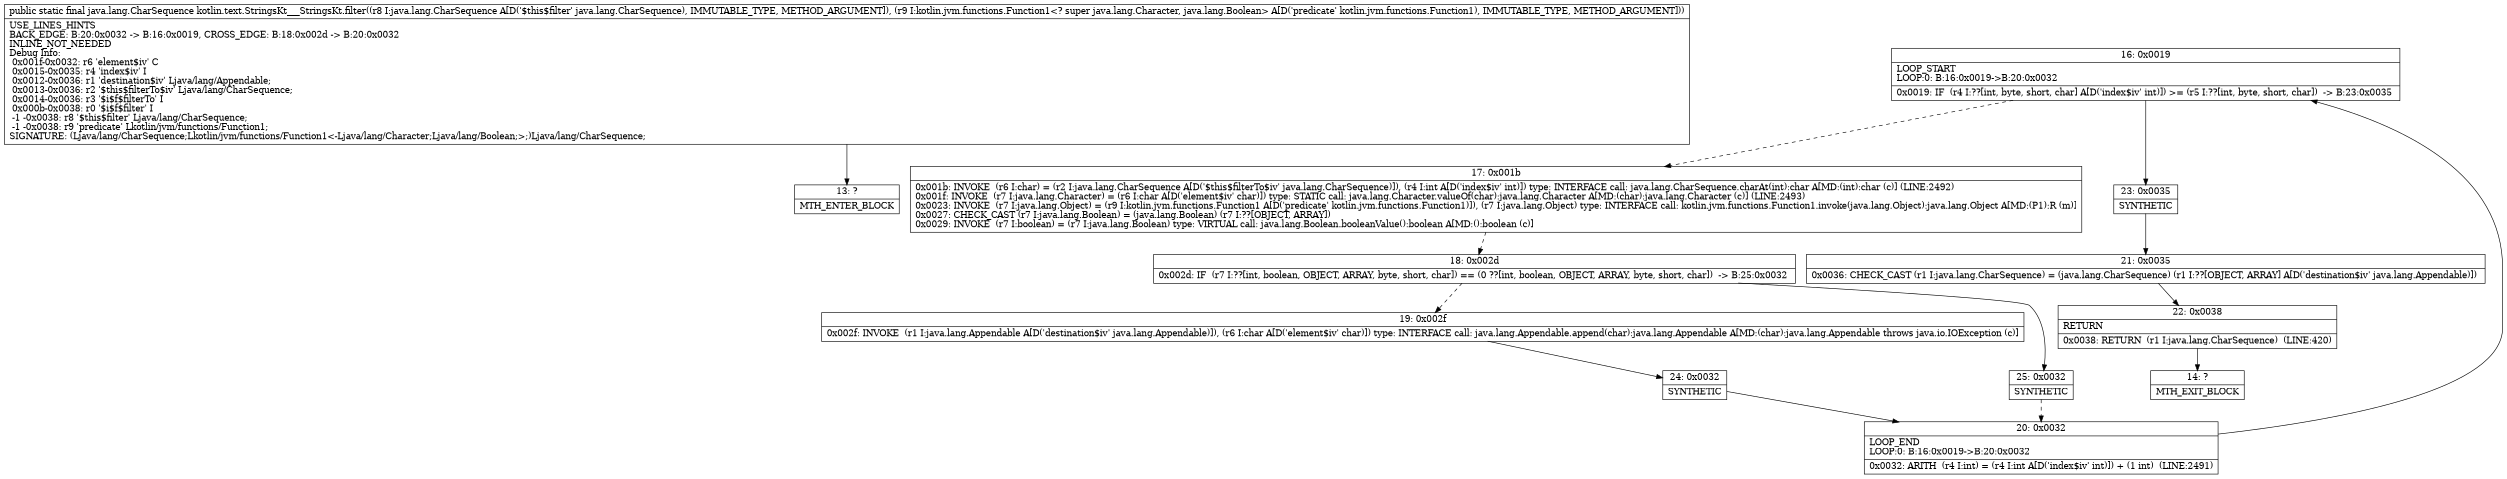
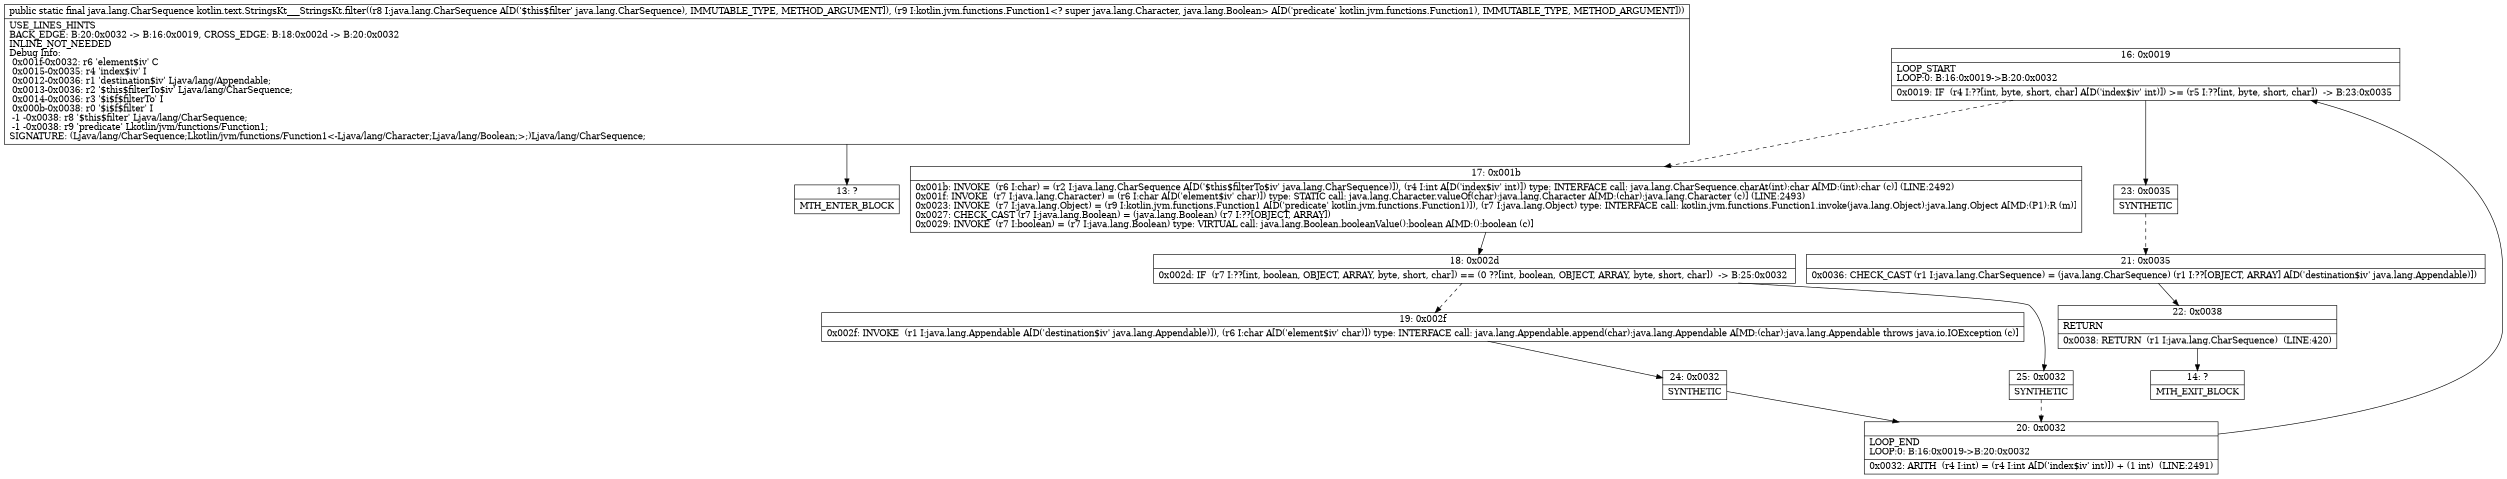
(2146, 231) -> (2146, 231)
(1483, 240) -> (1483, 240)
